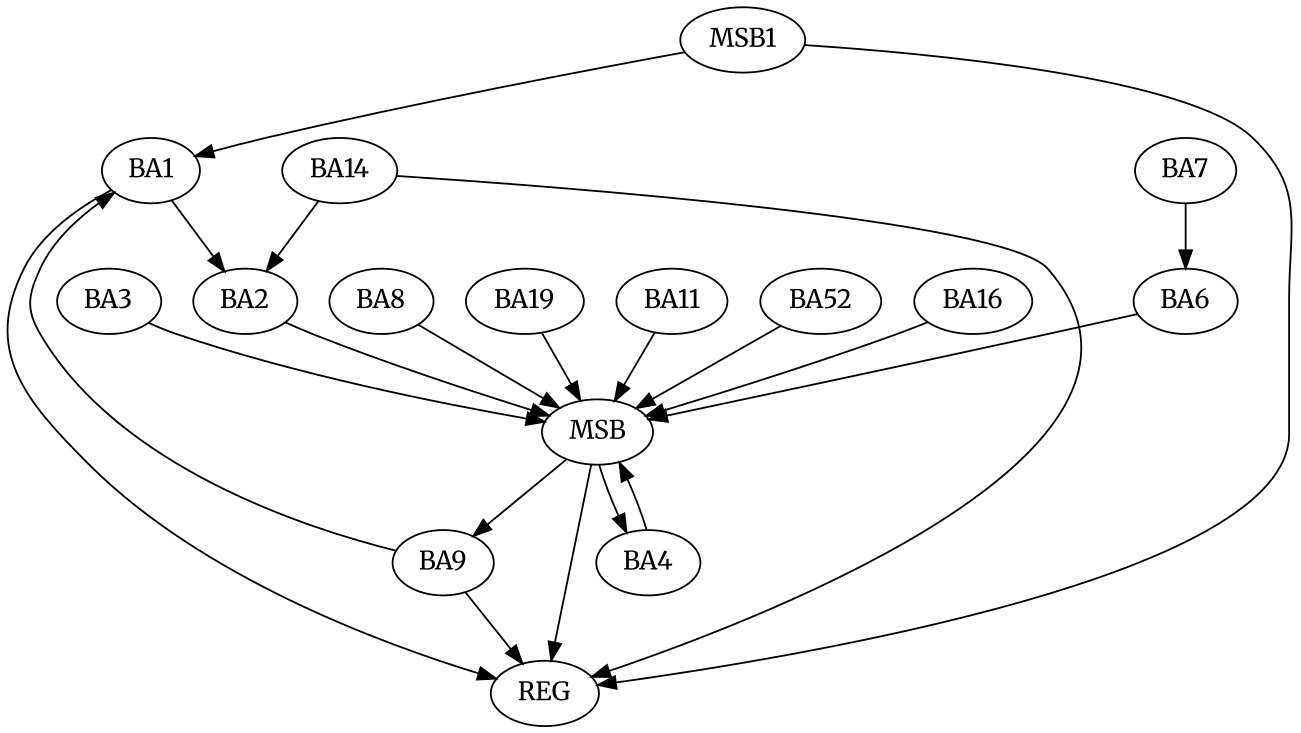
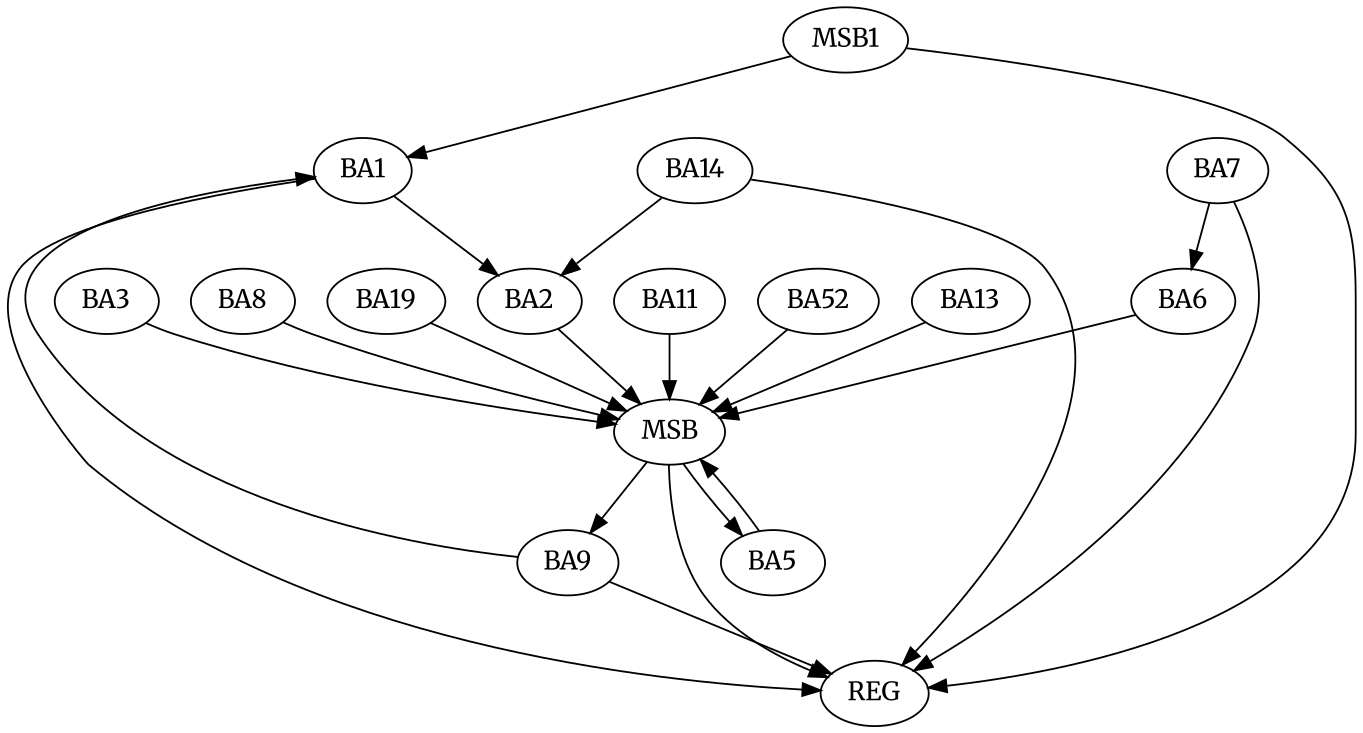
(973, 301) -> (971, 301)
none -> (1164, 472)
(648, 563) -> (773, 563)
